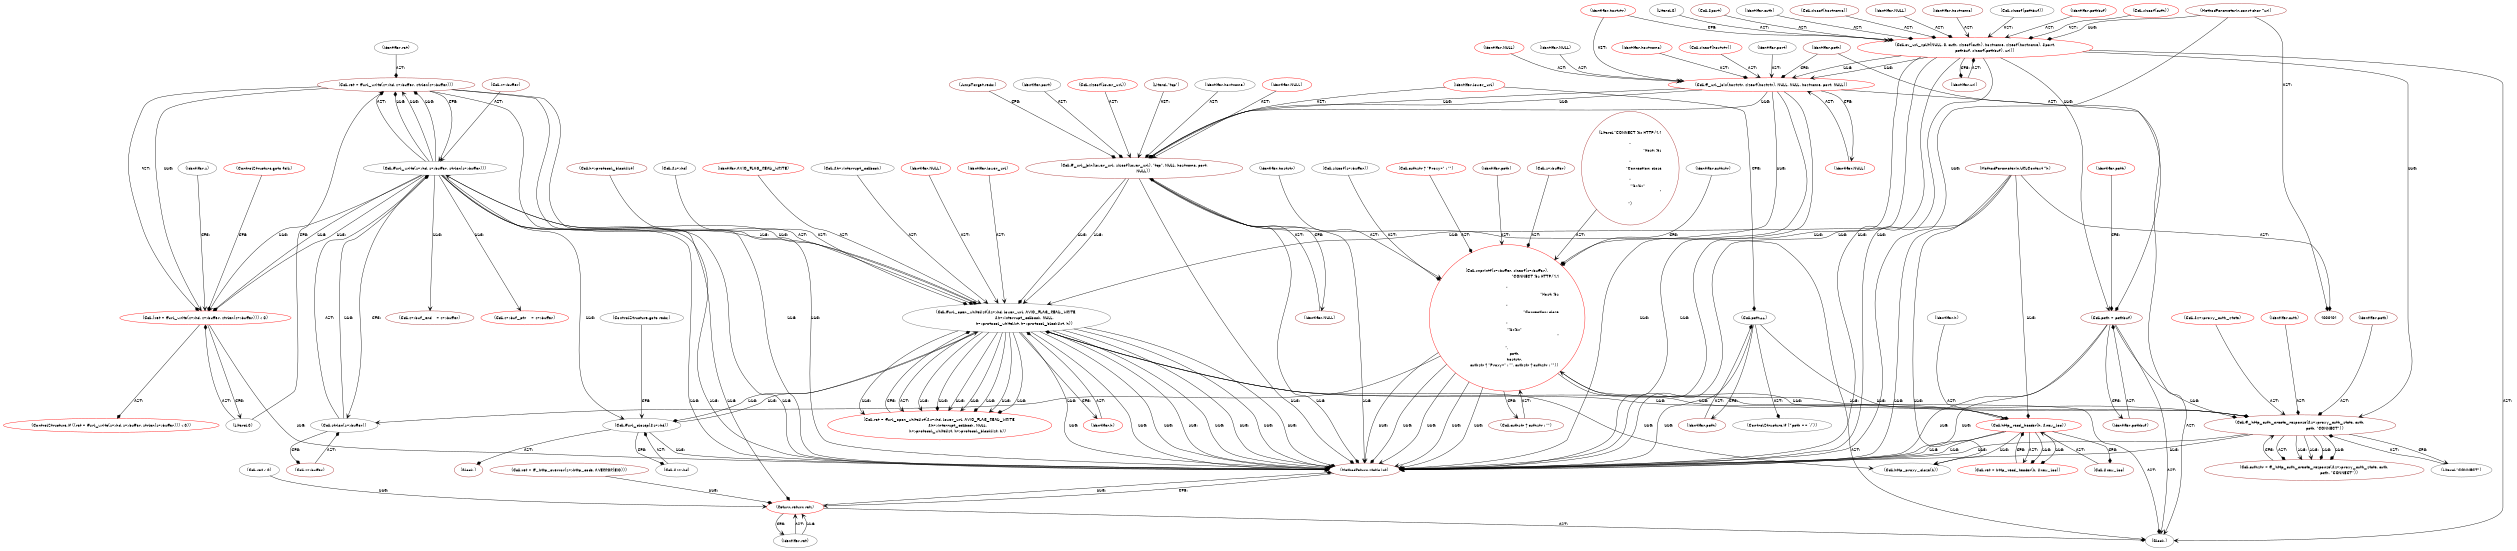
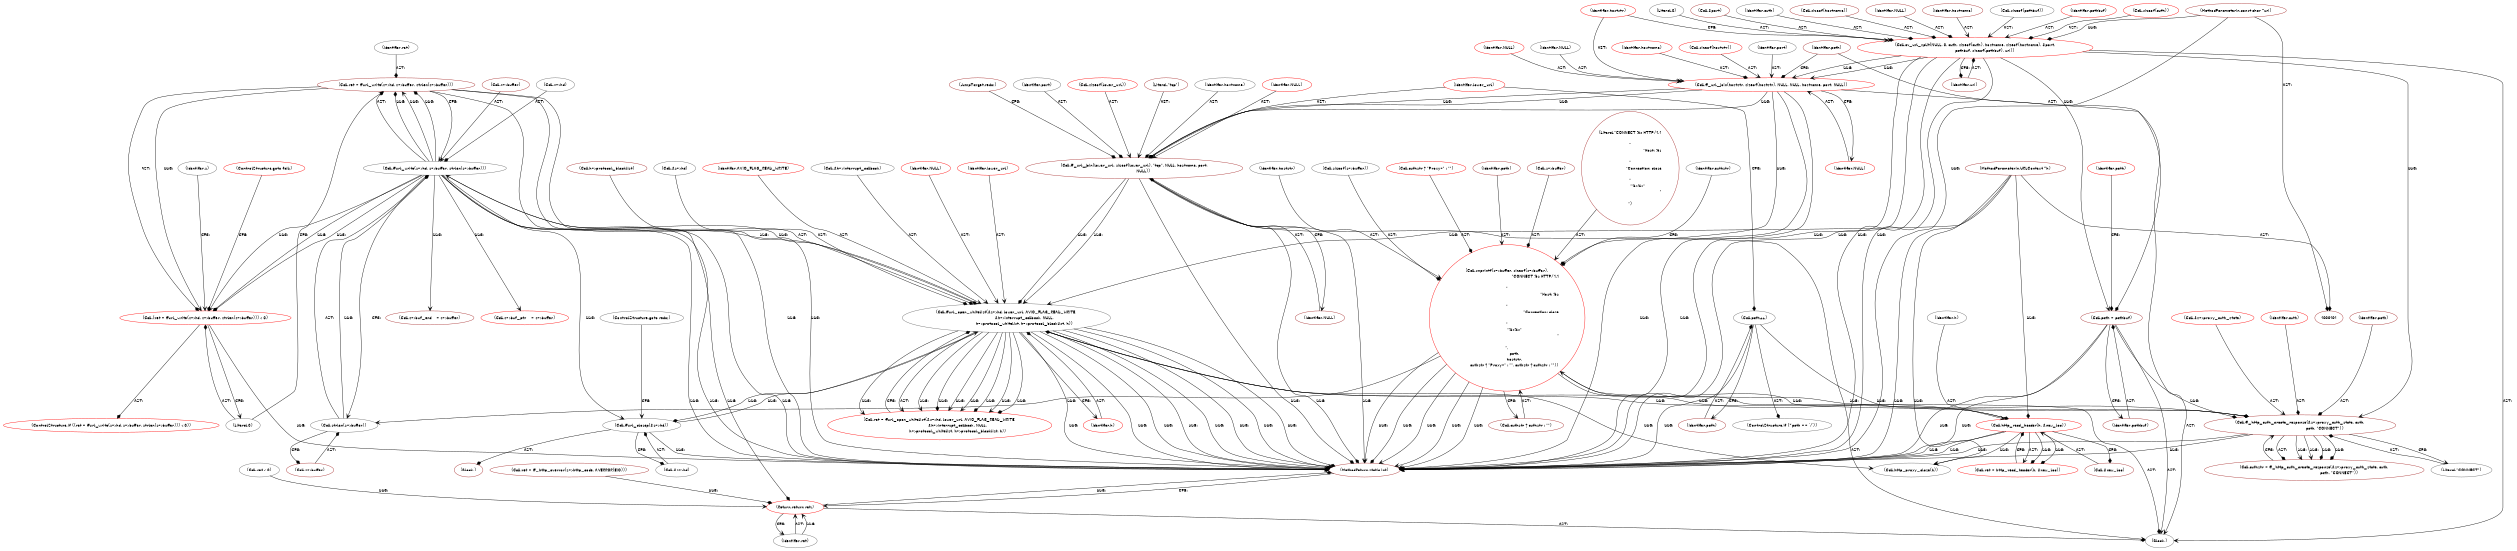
none -> (555, 85)
